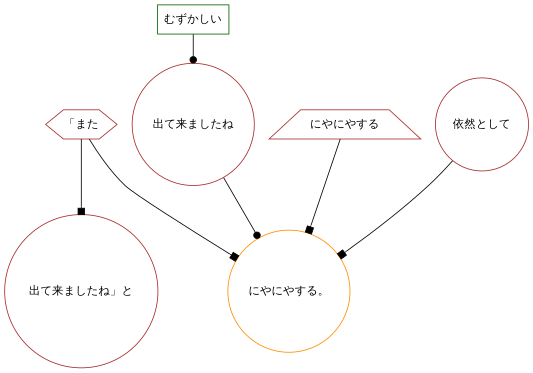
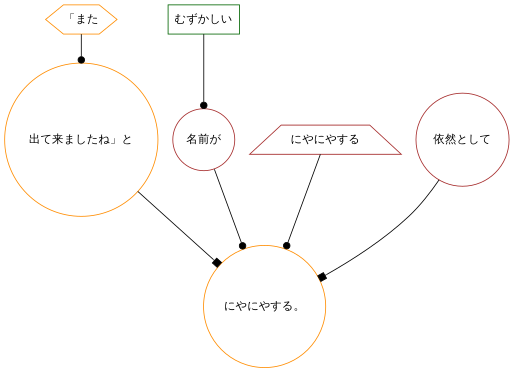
(81, 124) -> (81, 19)
(193, 124) -> (204, 140)
(81, 173) -> (81, 45)
(326, 182) -> (304, 198)
(152, 205) -> (175, 225)
(81, 291) -> (81, 140)
